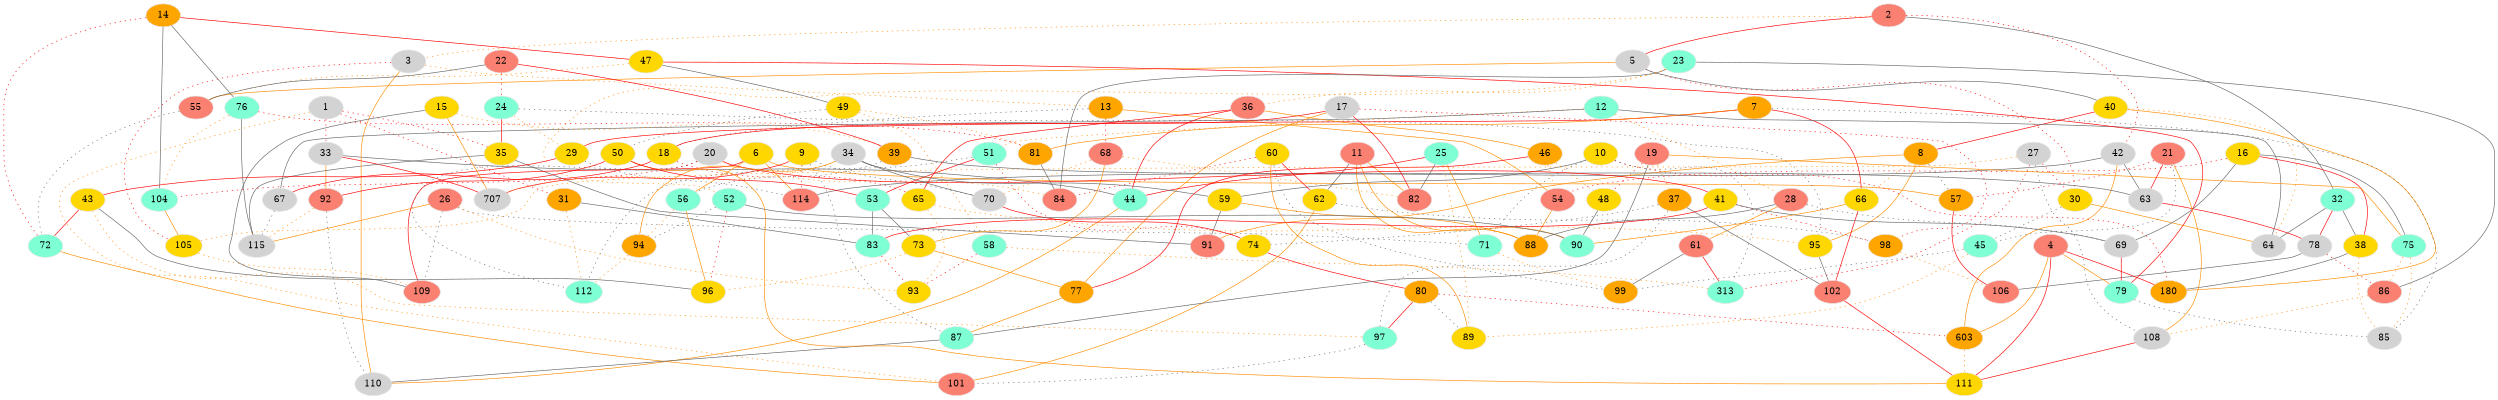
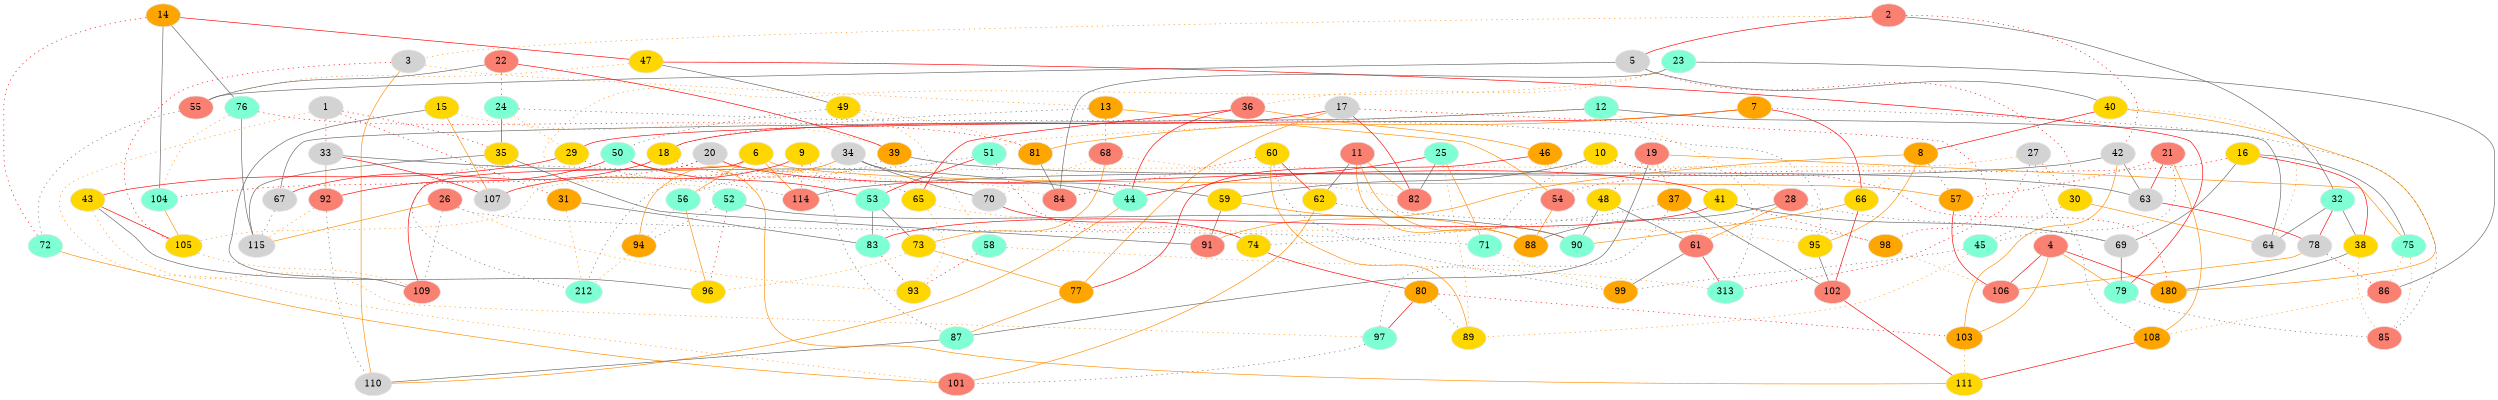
(911, 73) -> (911, 73)
(618, 154) -> (618, 154)
(894, 180) -> (894, 180)
(492, 200) -> (492, 200)
(70, 220) -> (135, 223)
none -> (1653, 224)
(2161, 273) -> (2161, 273)
(584, 292) -> (584, 292)
(2028, 325) -> (2026, 269)
(1964, 338) -> (1964, 338)
(2152, 338) -> (2152, 338)
(2384, 338) -> (2384, 338)
